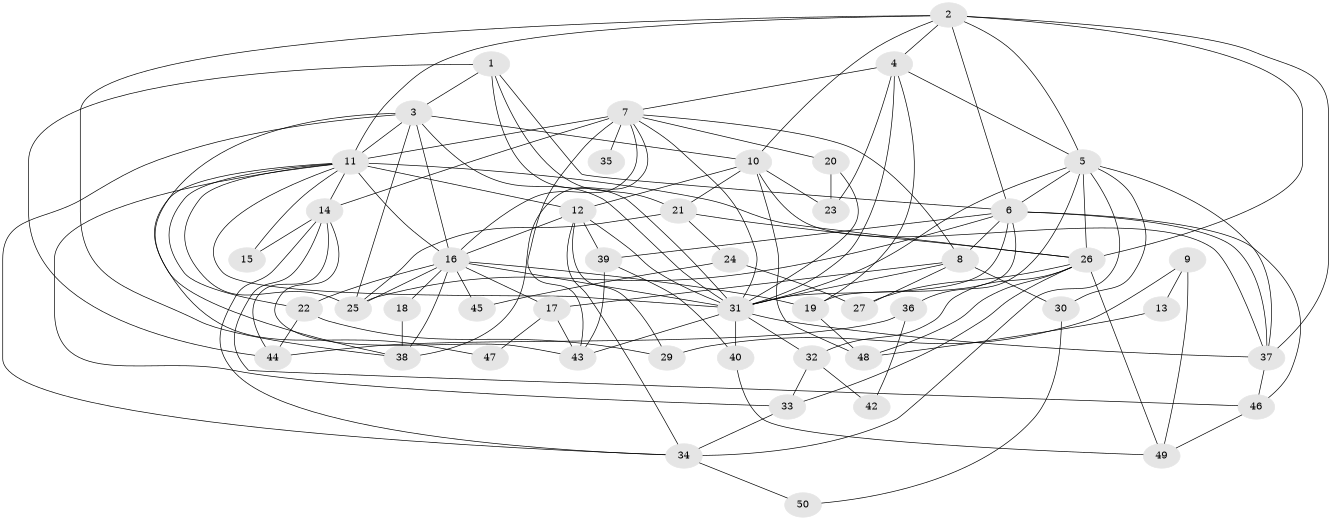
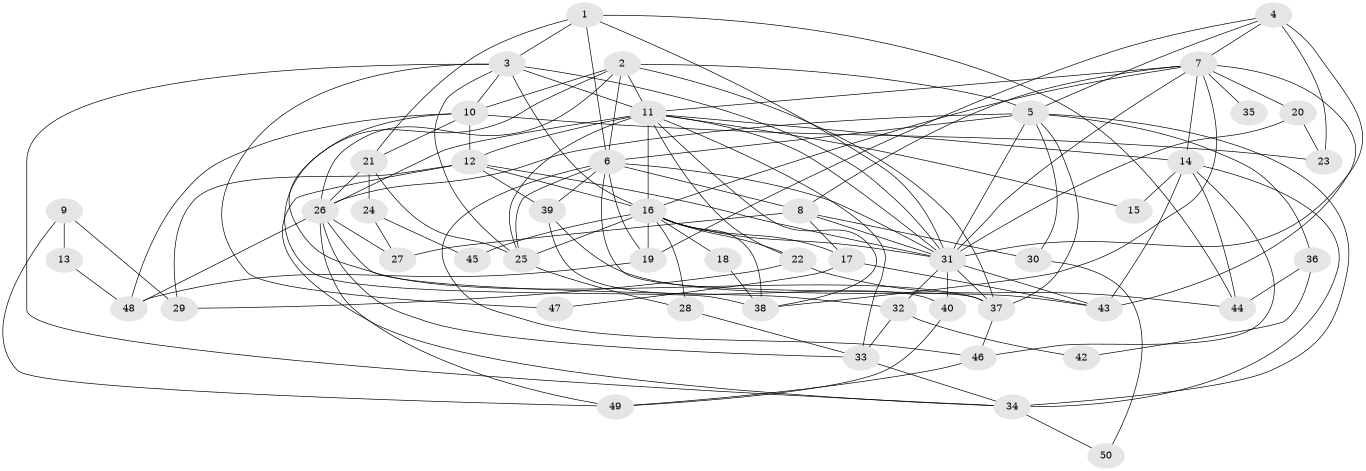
(921, 39) -> none
none -> (686, 309)
